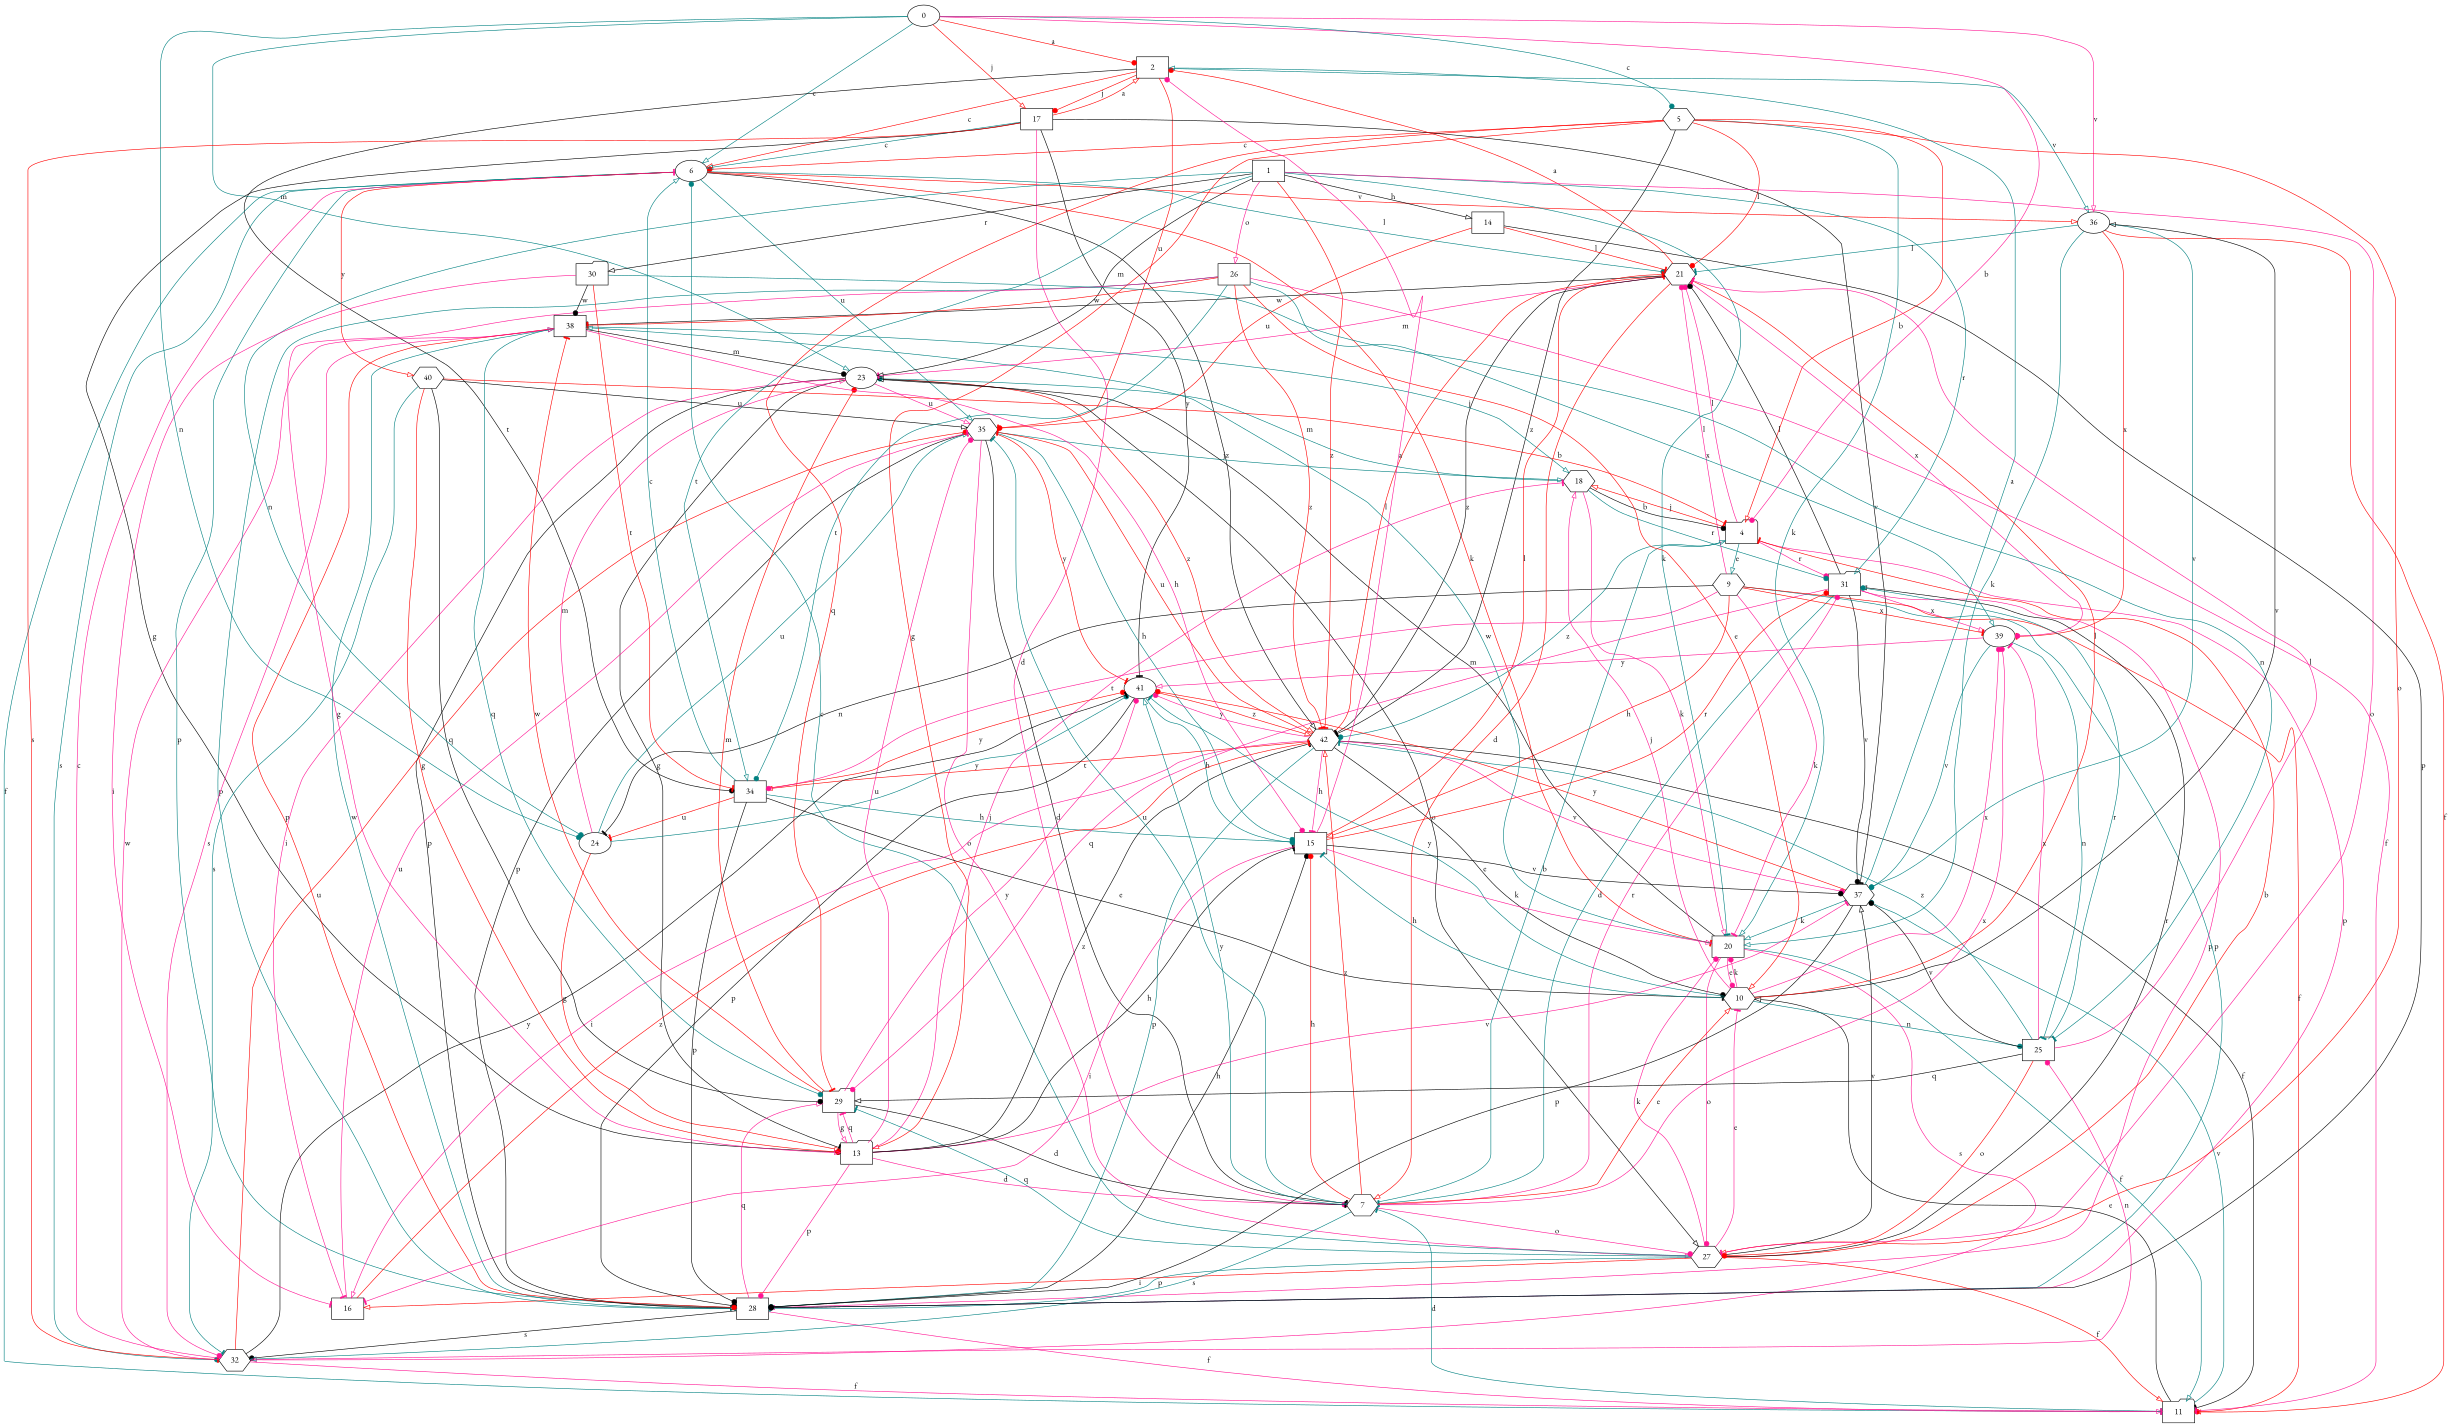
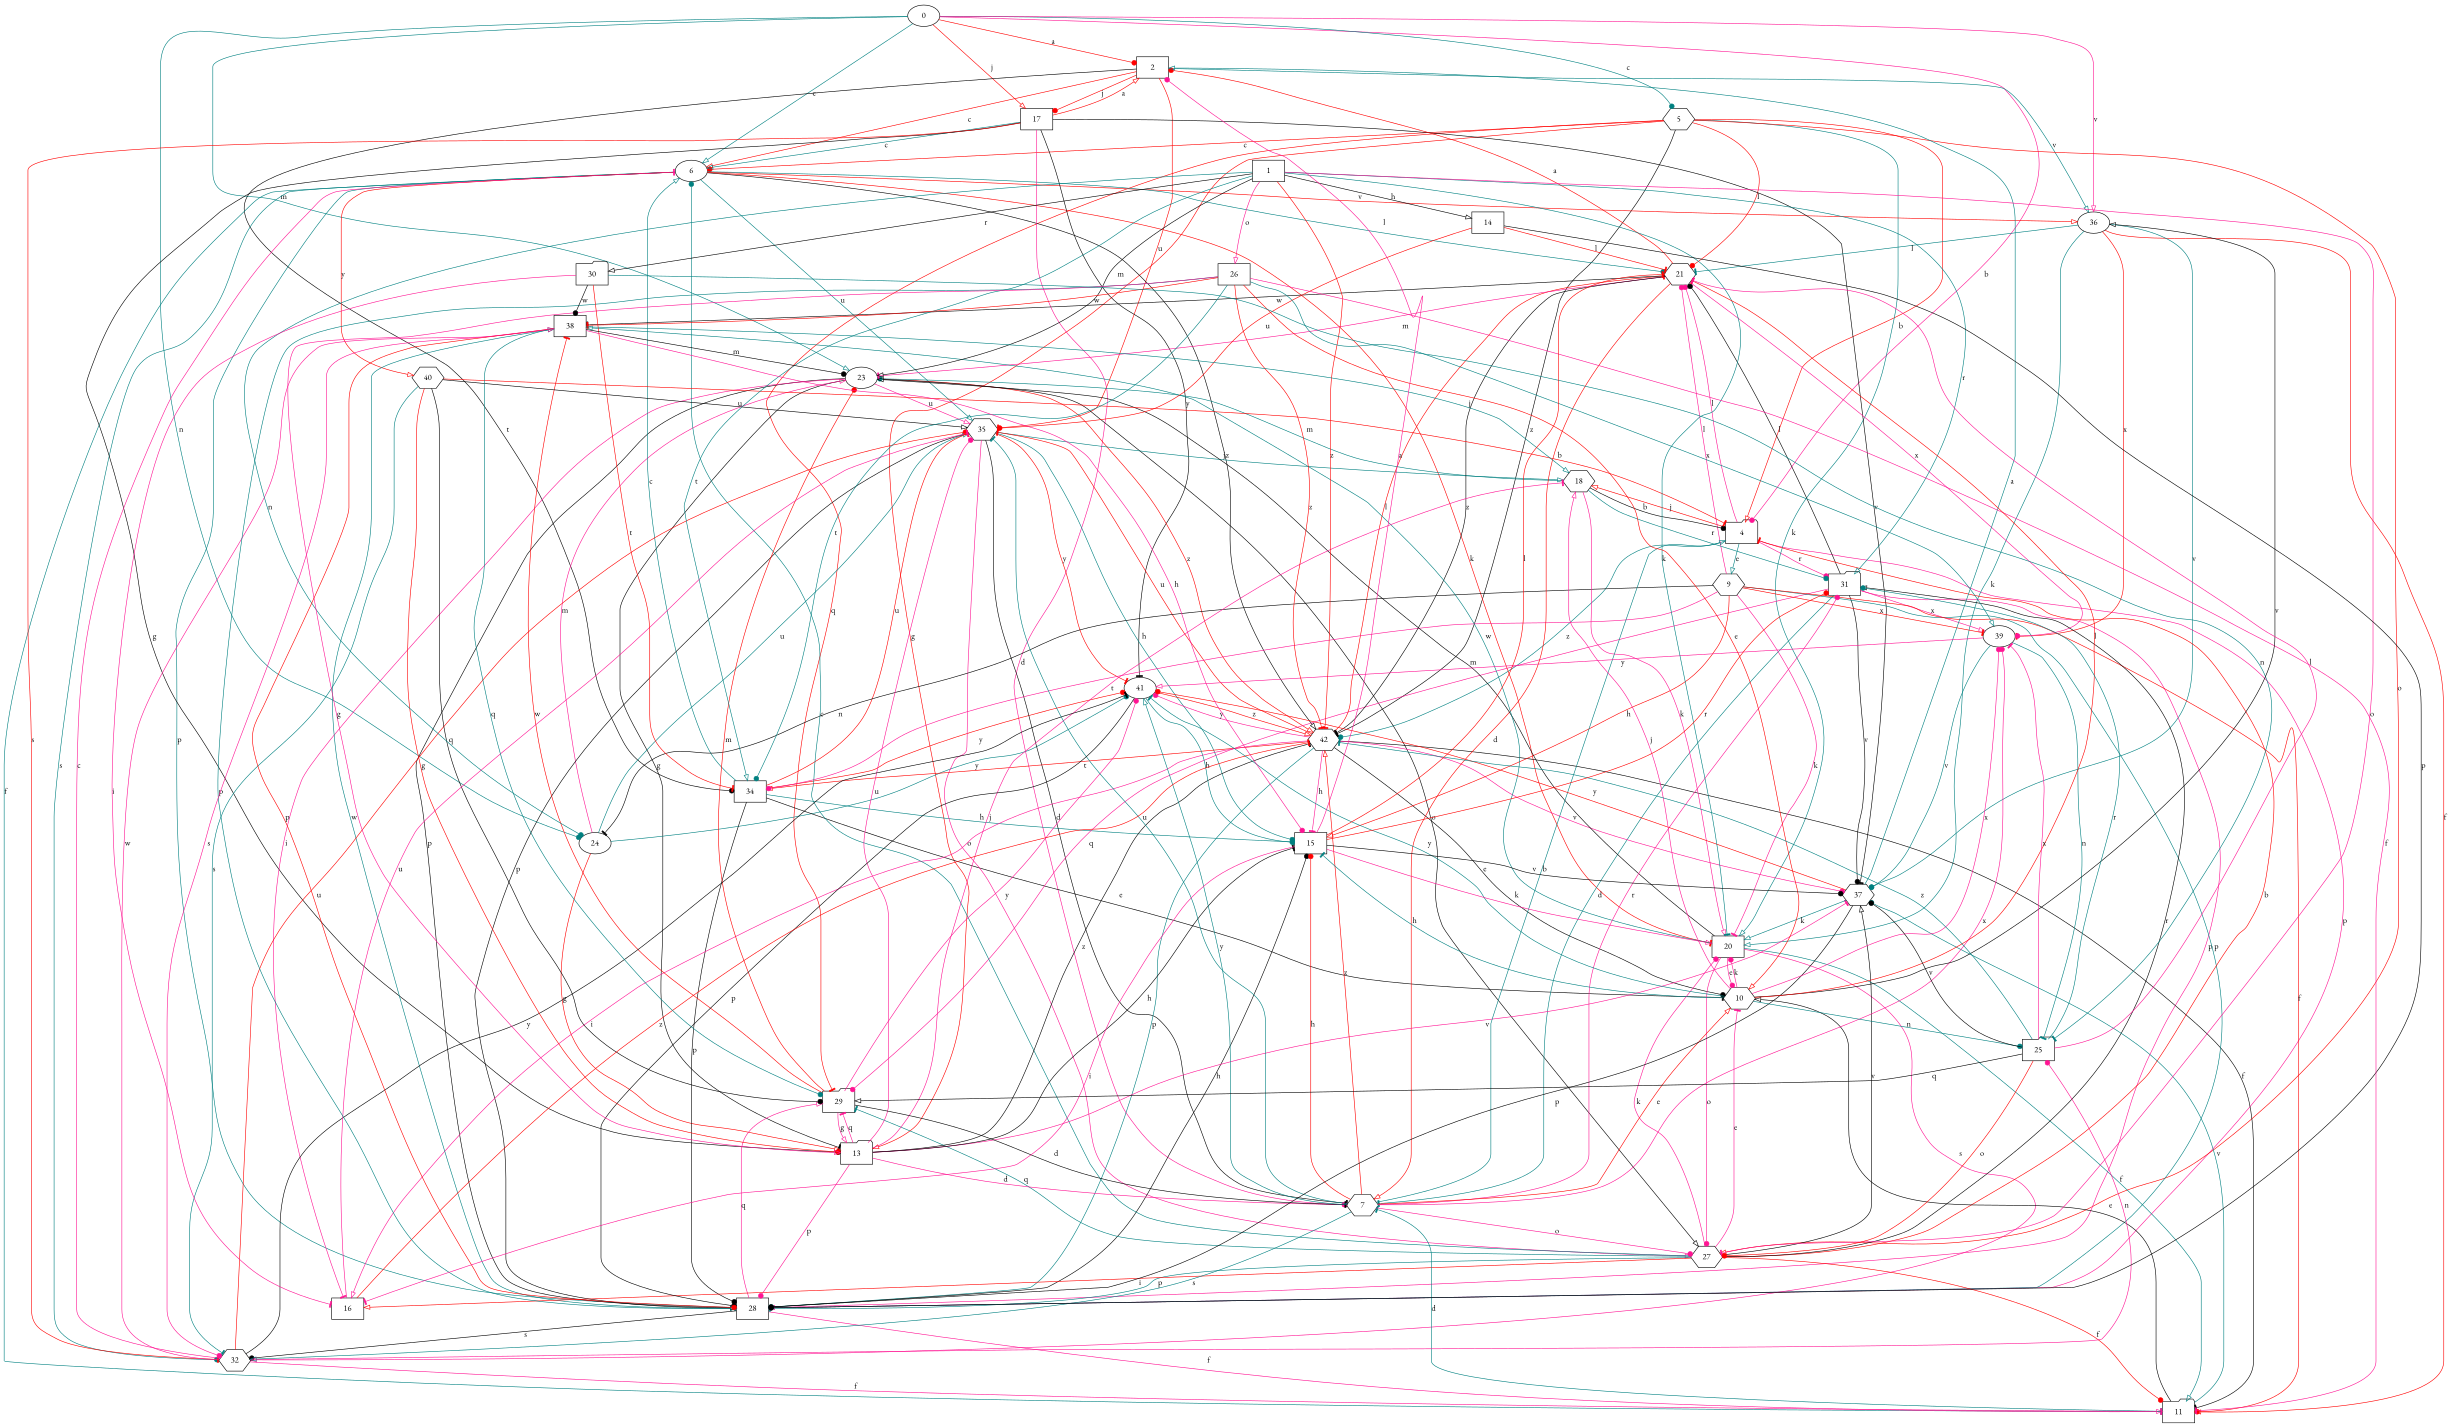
(673, 817) -> (891, 627)
(1945, 1283) -> (1945, 1283)
